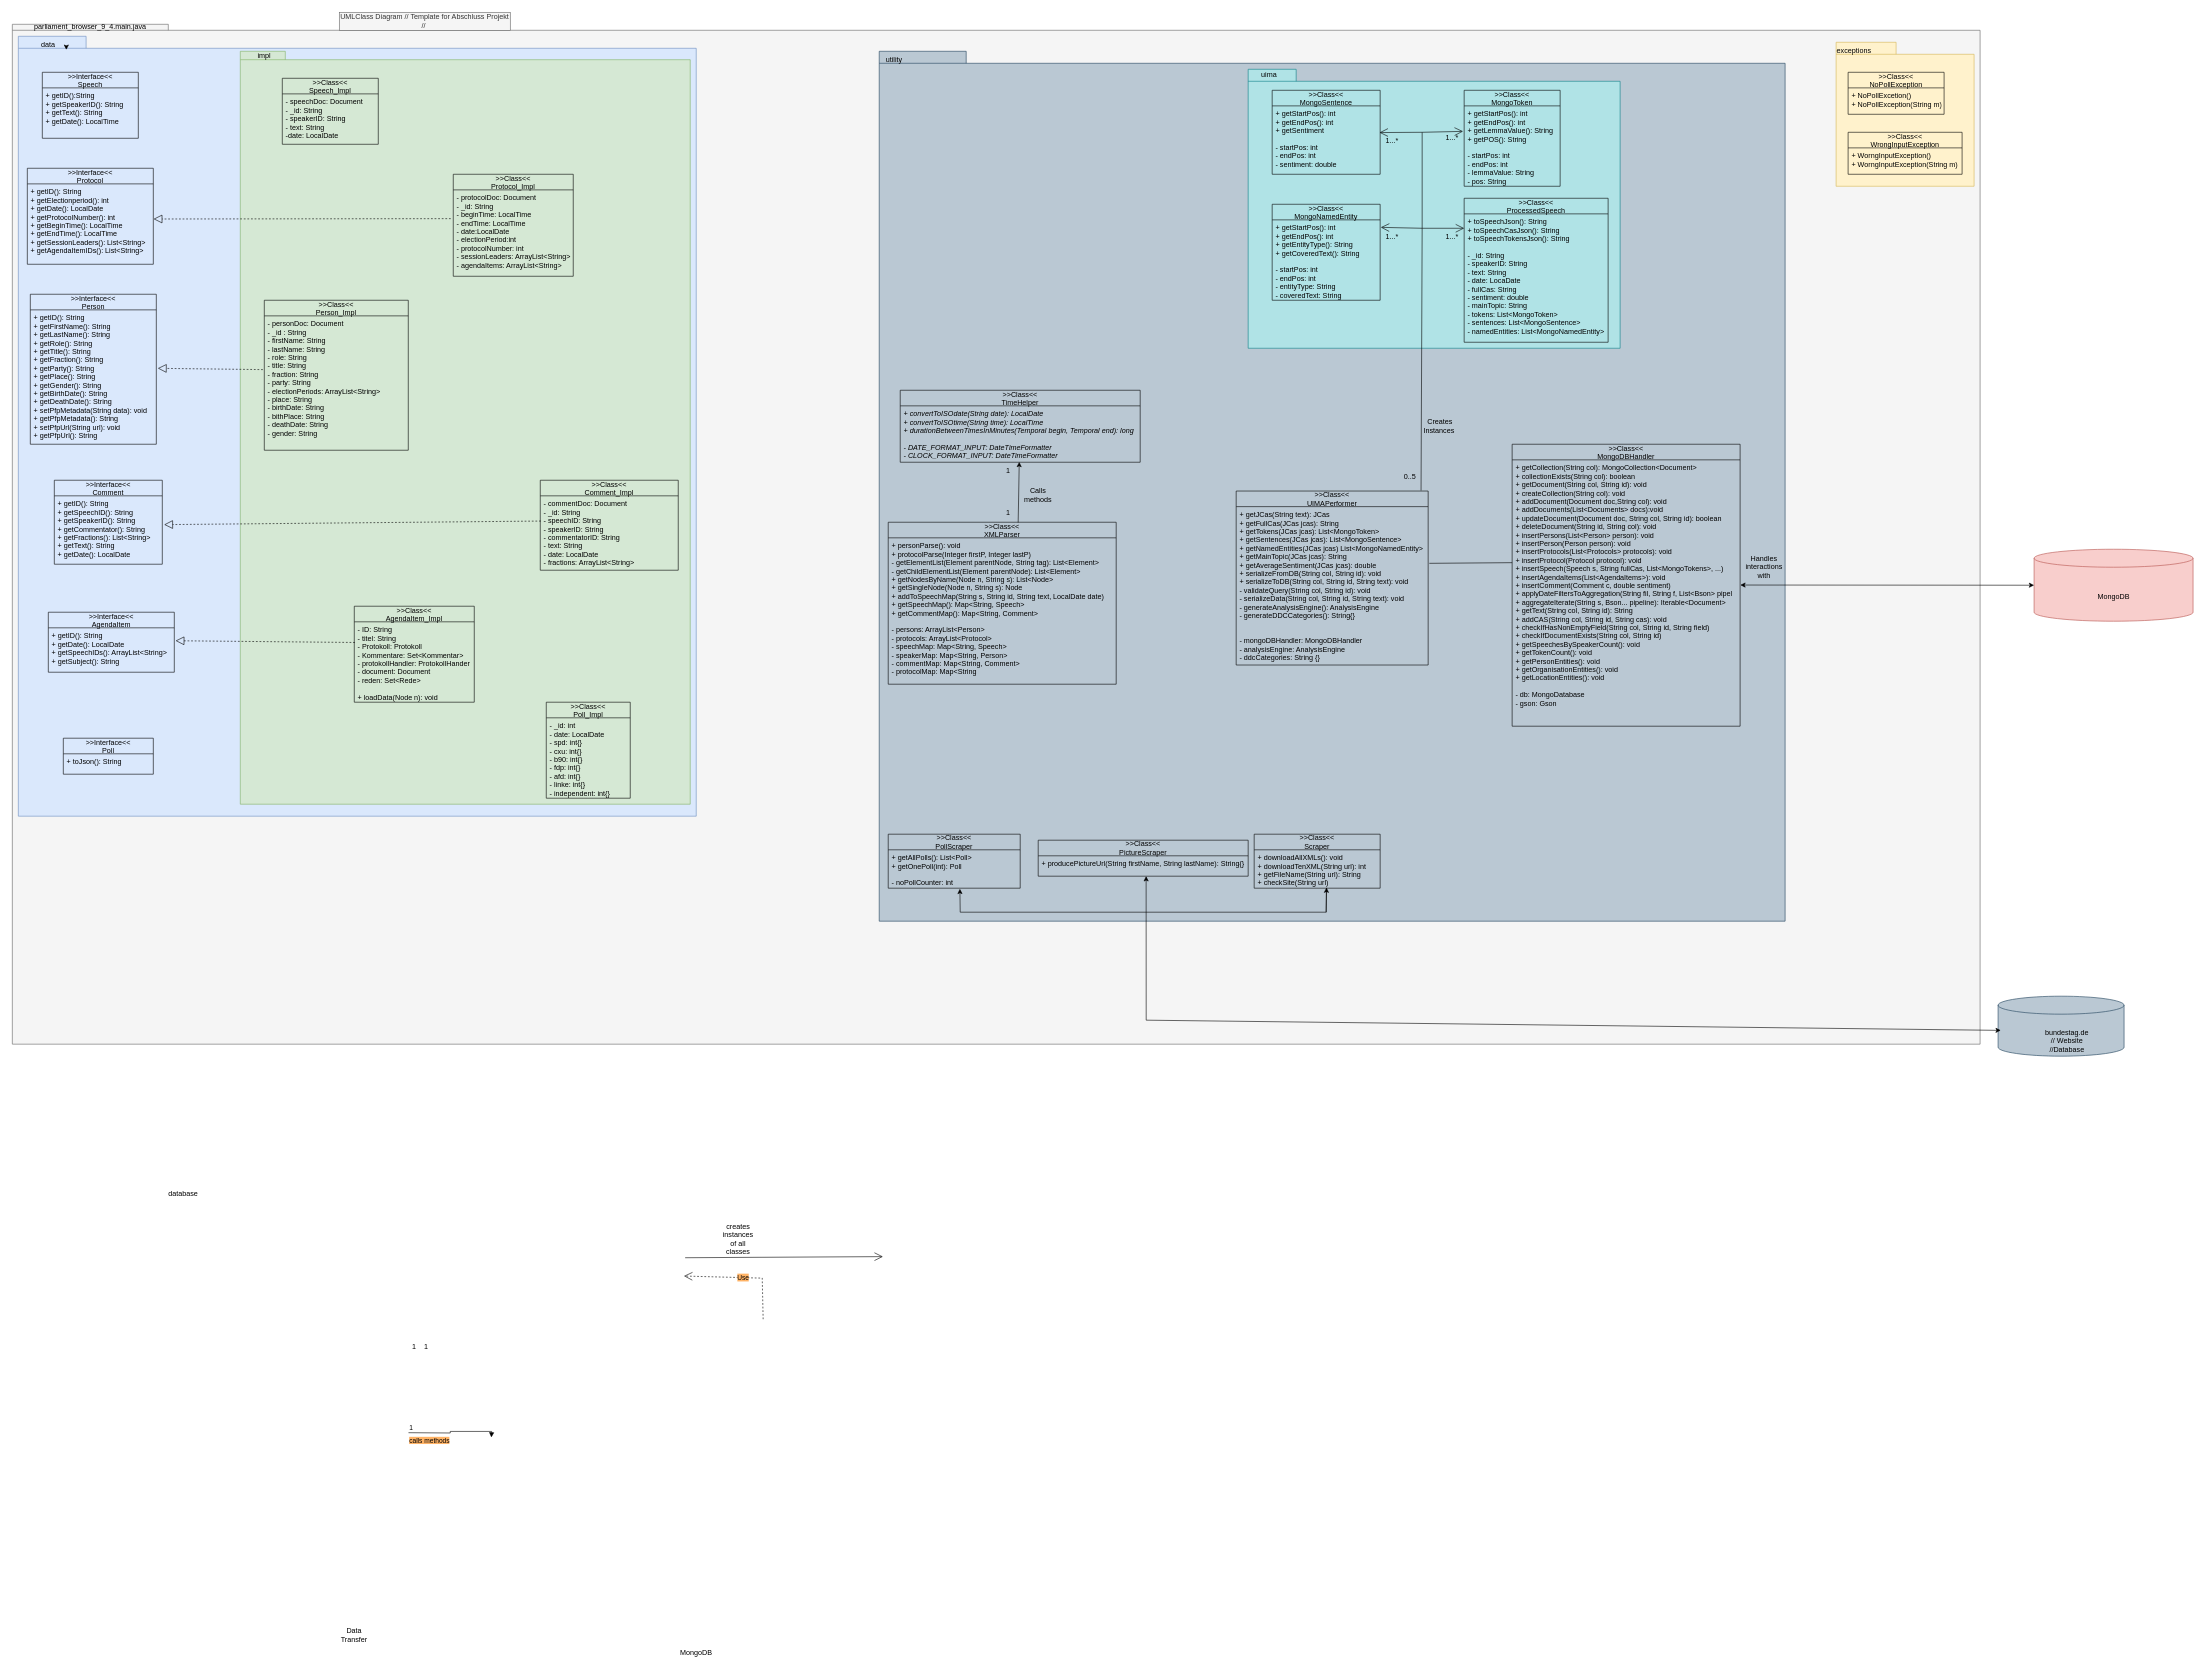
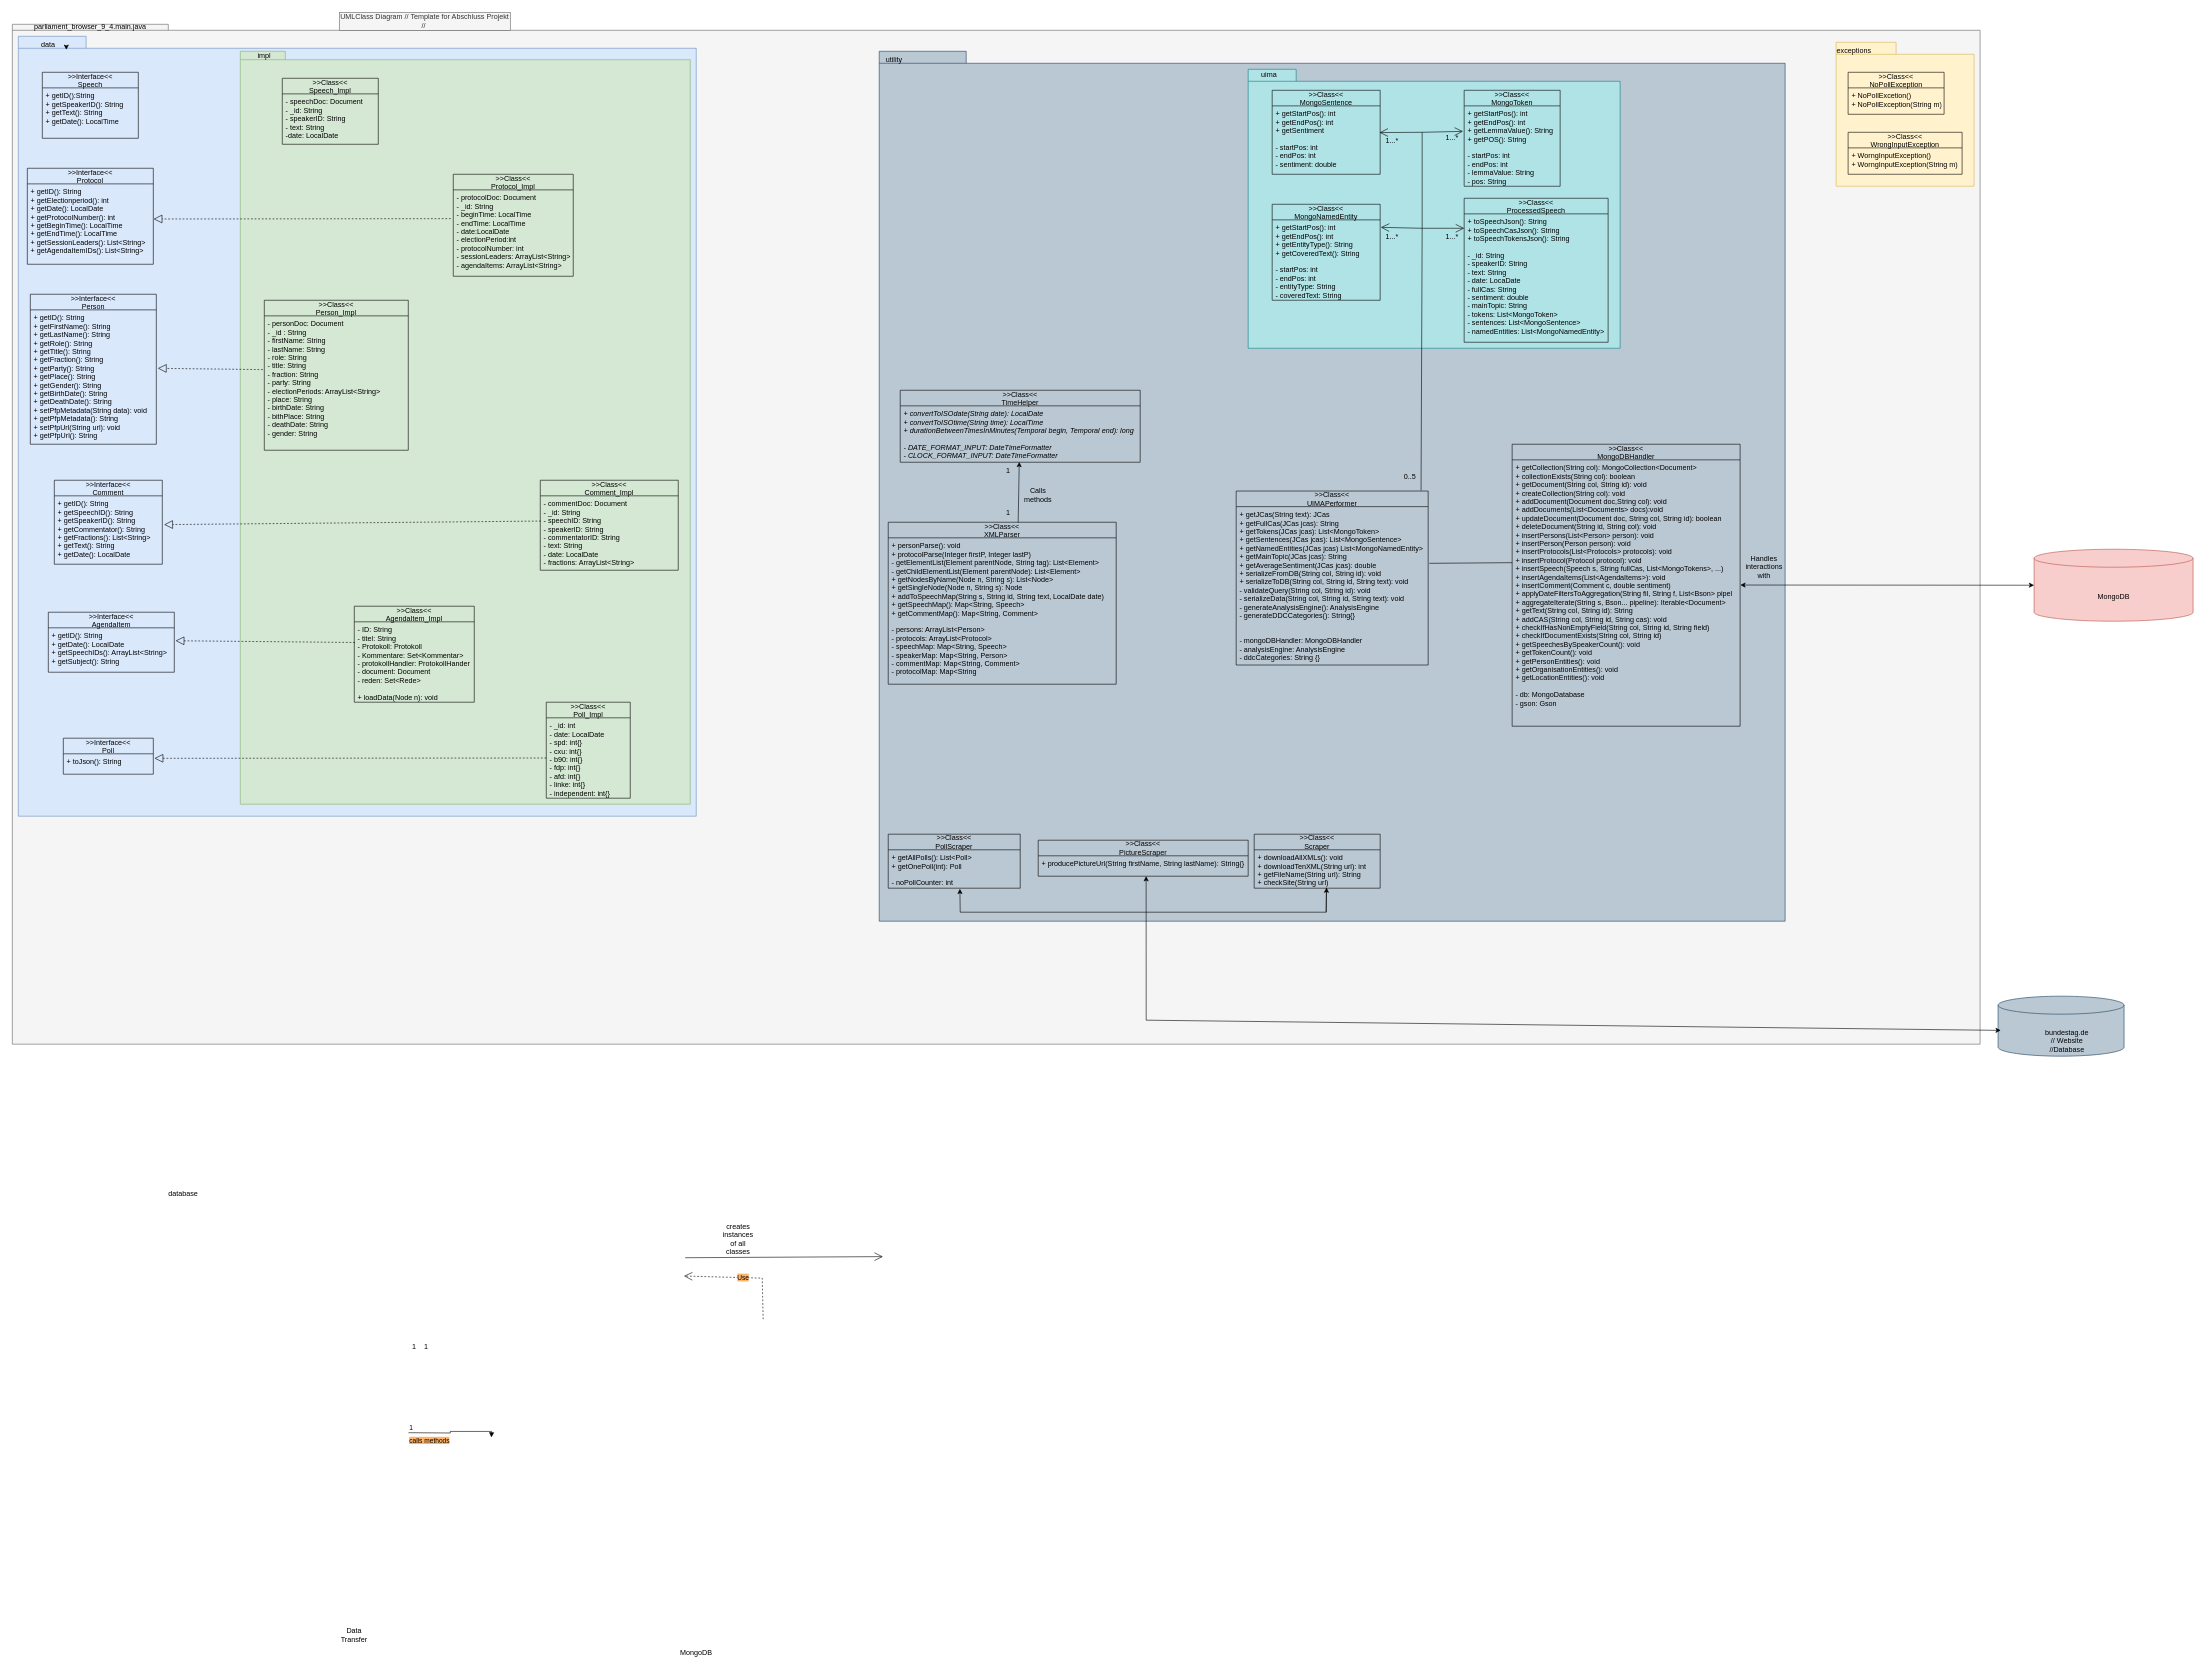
(1440, 426) -> none
none -> (319, 758)
